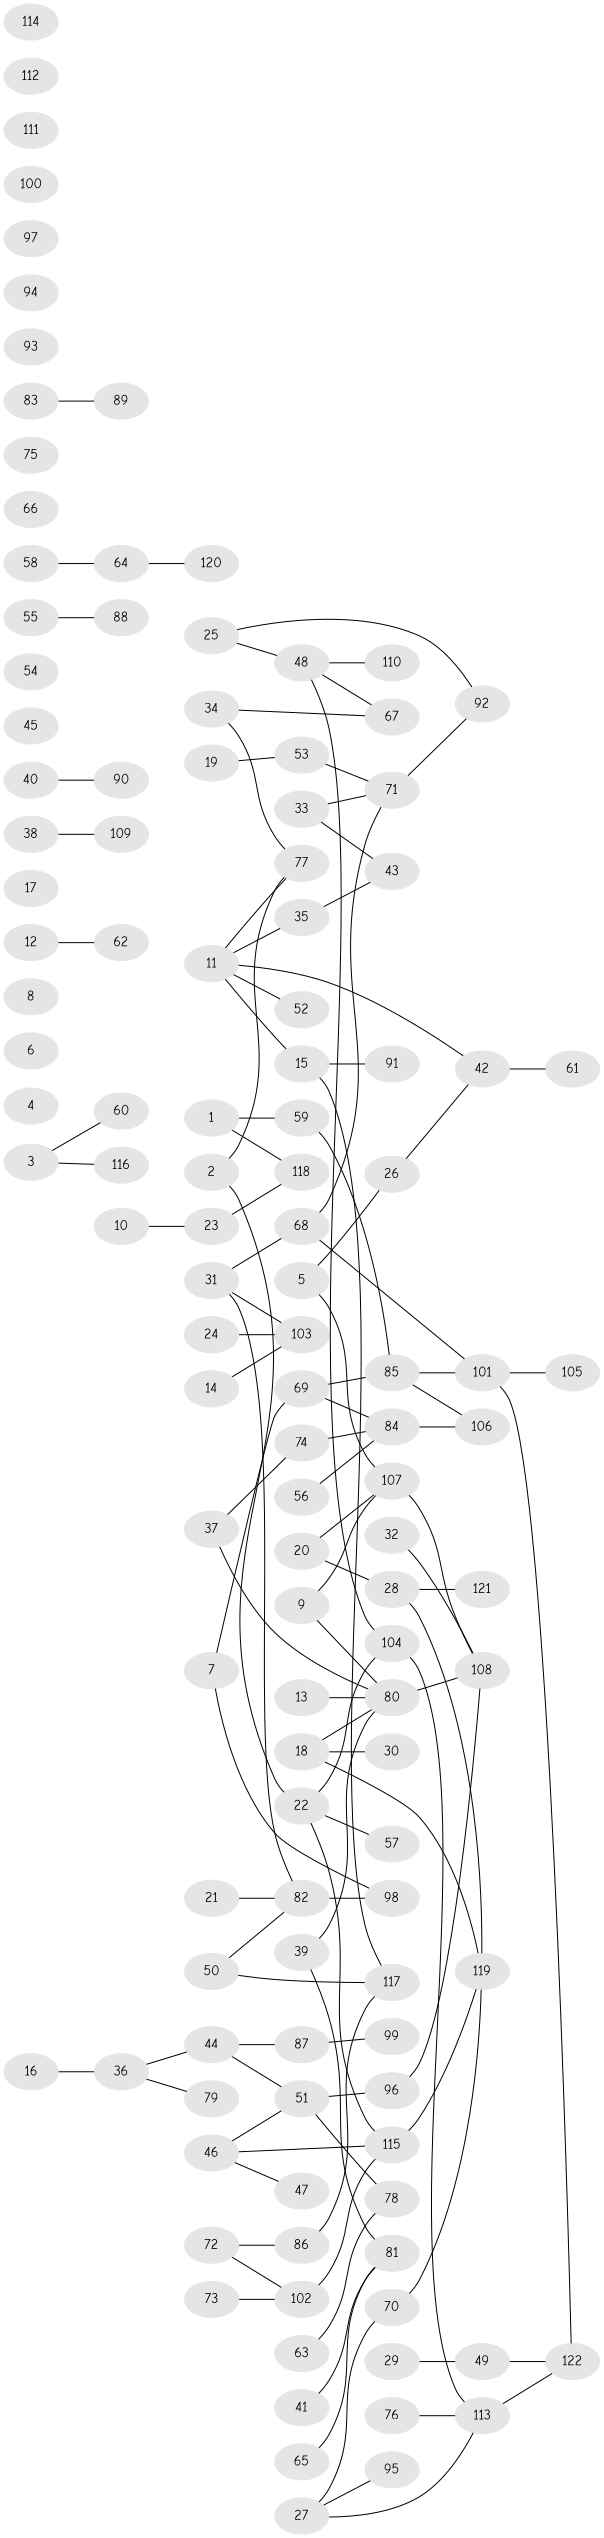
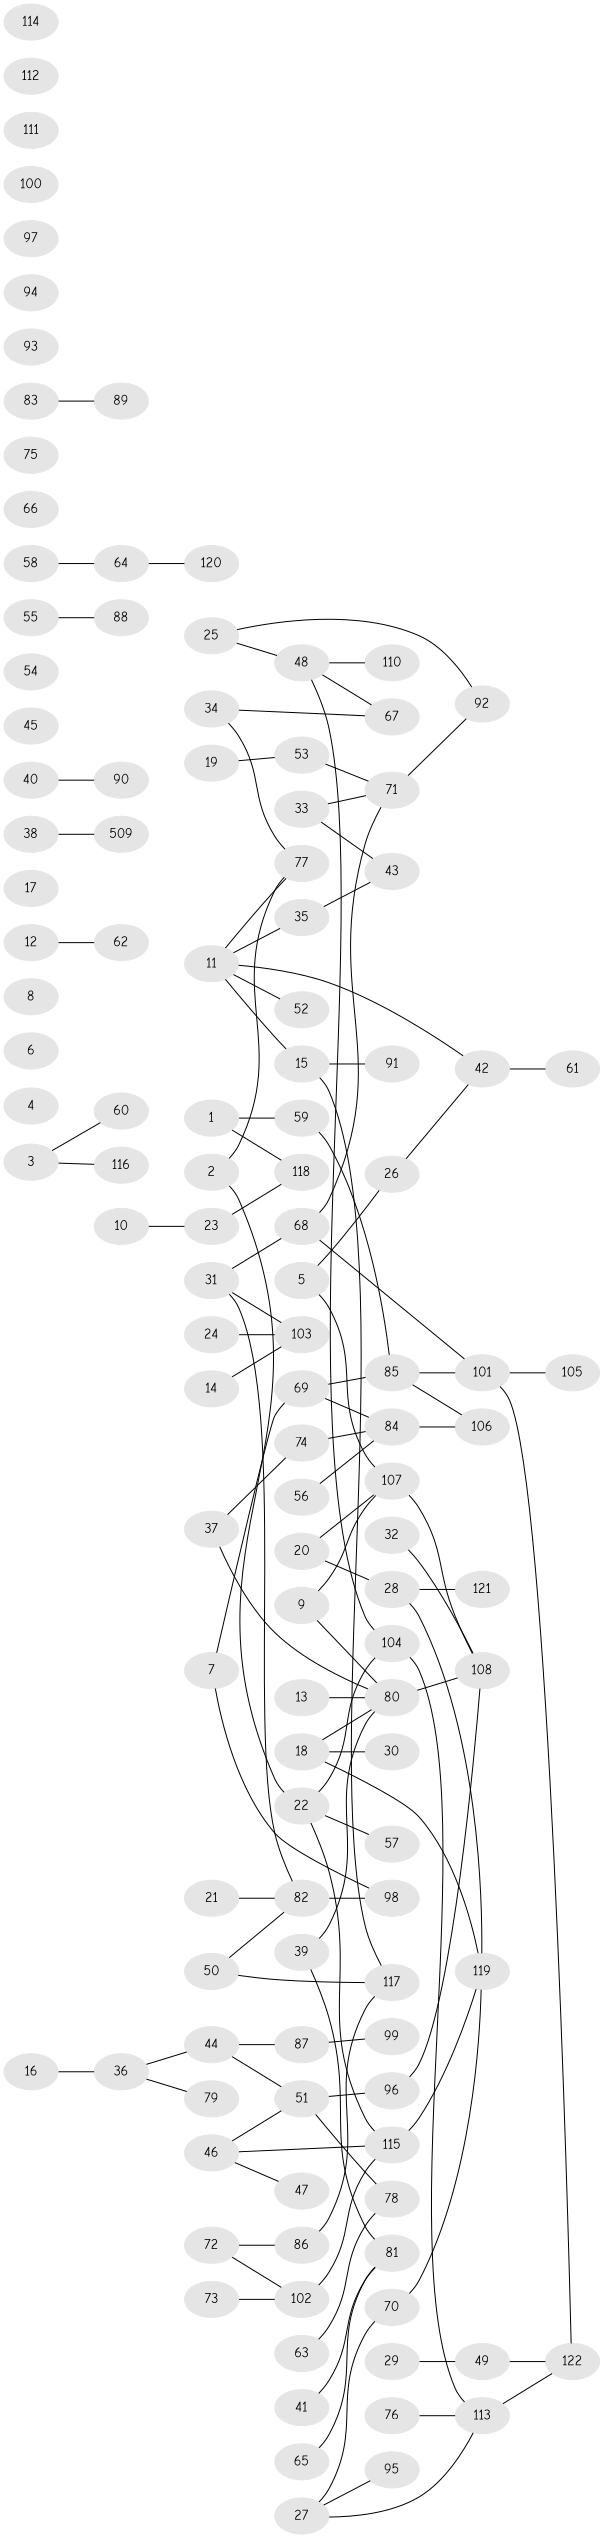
(121, 834) -> (121, 834)
